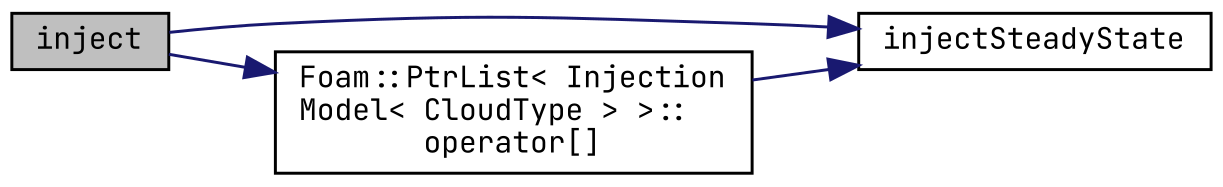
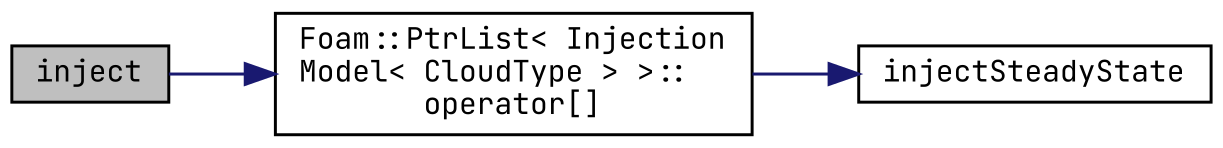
(499, 17) -> none
